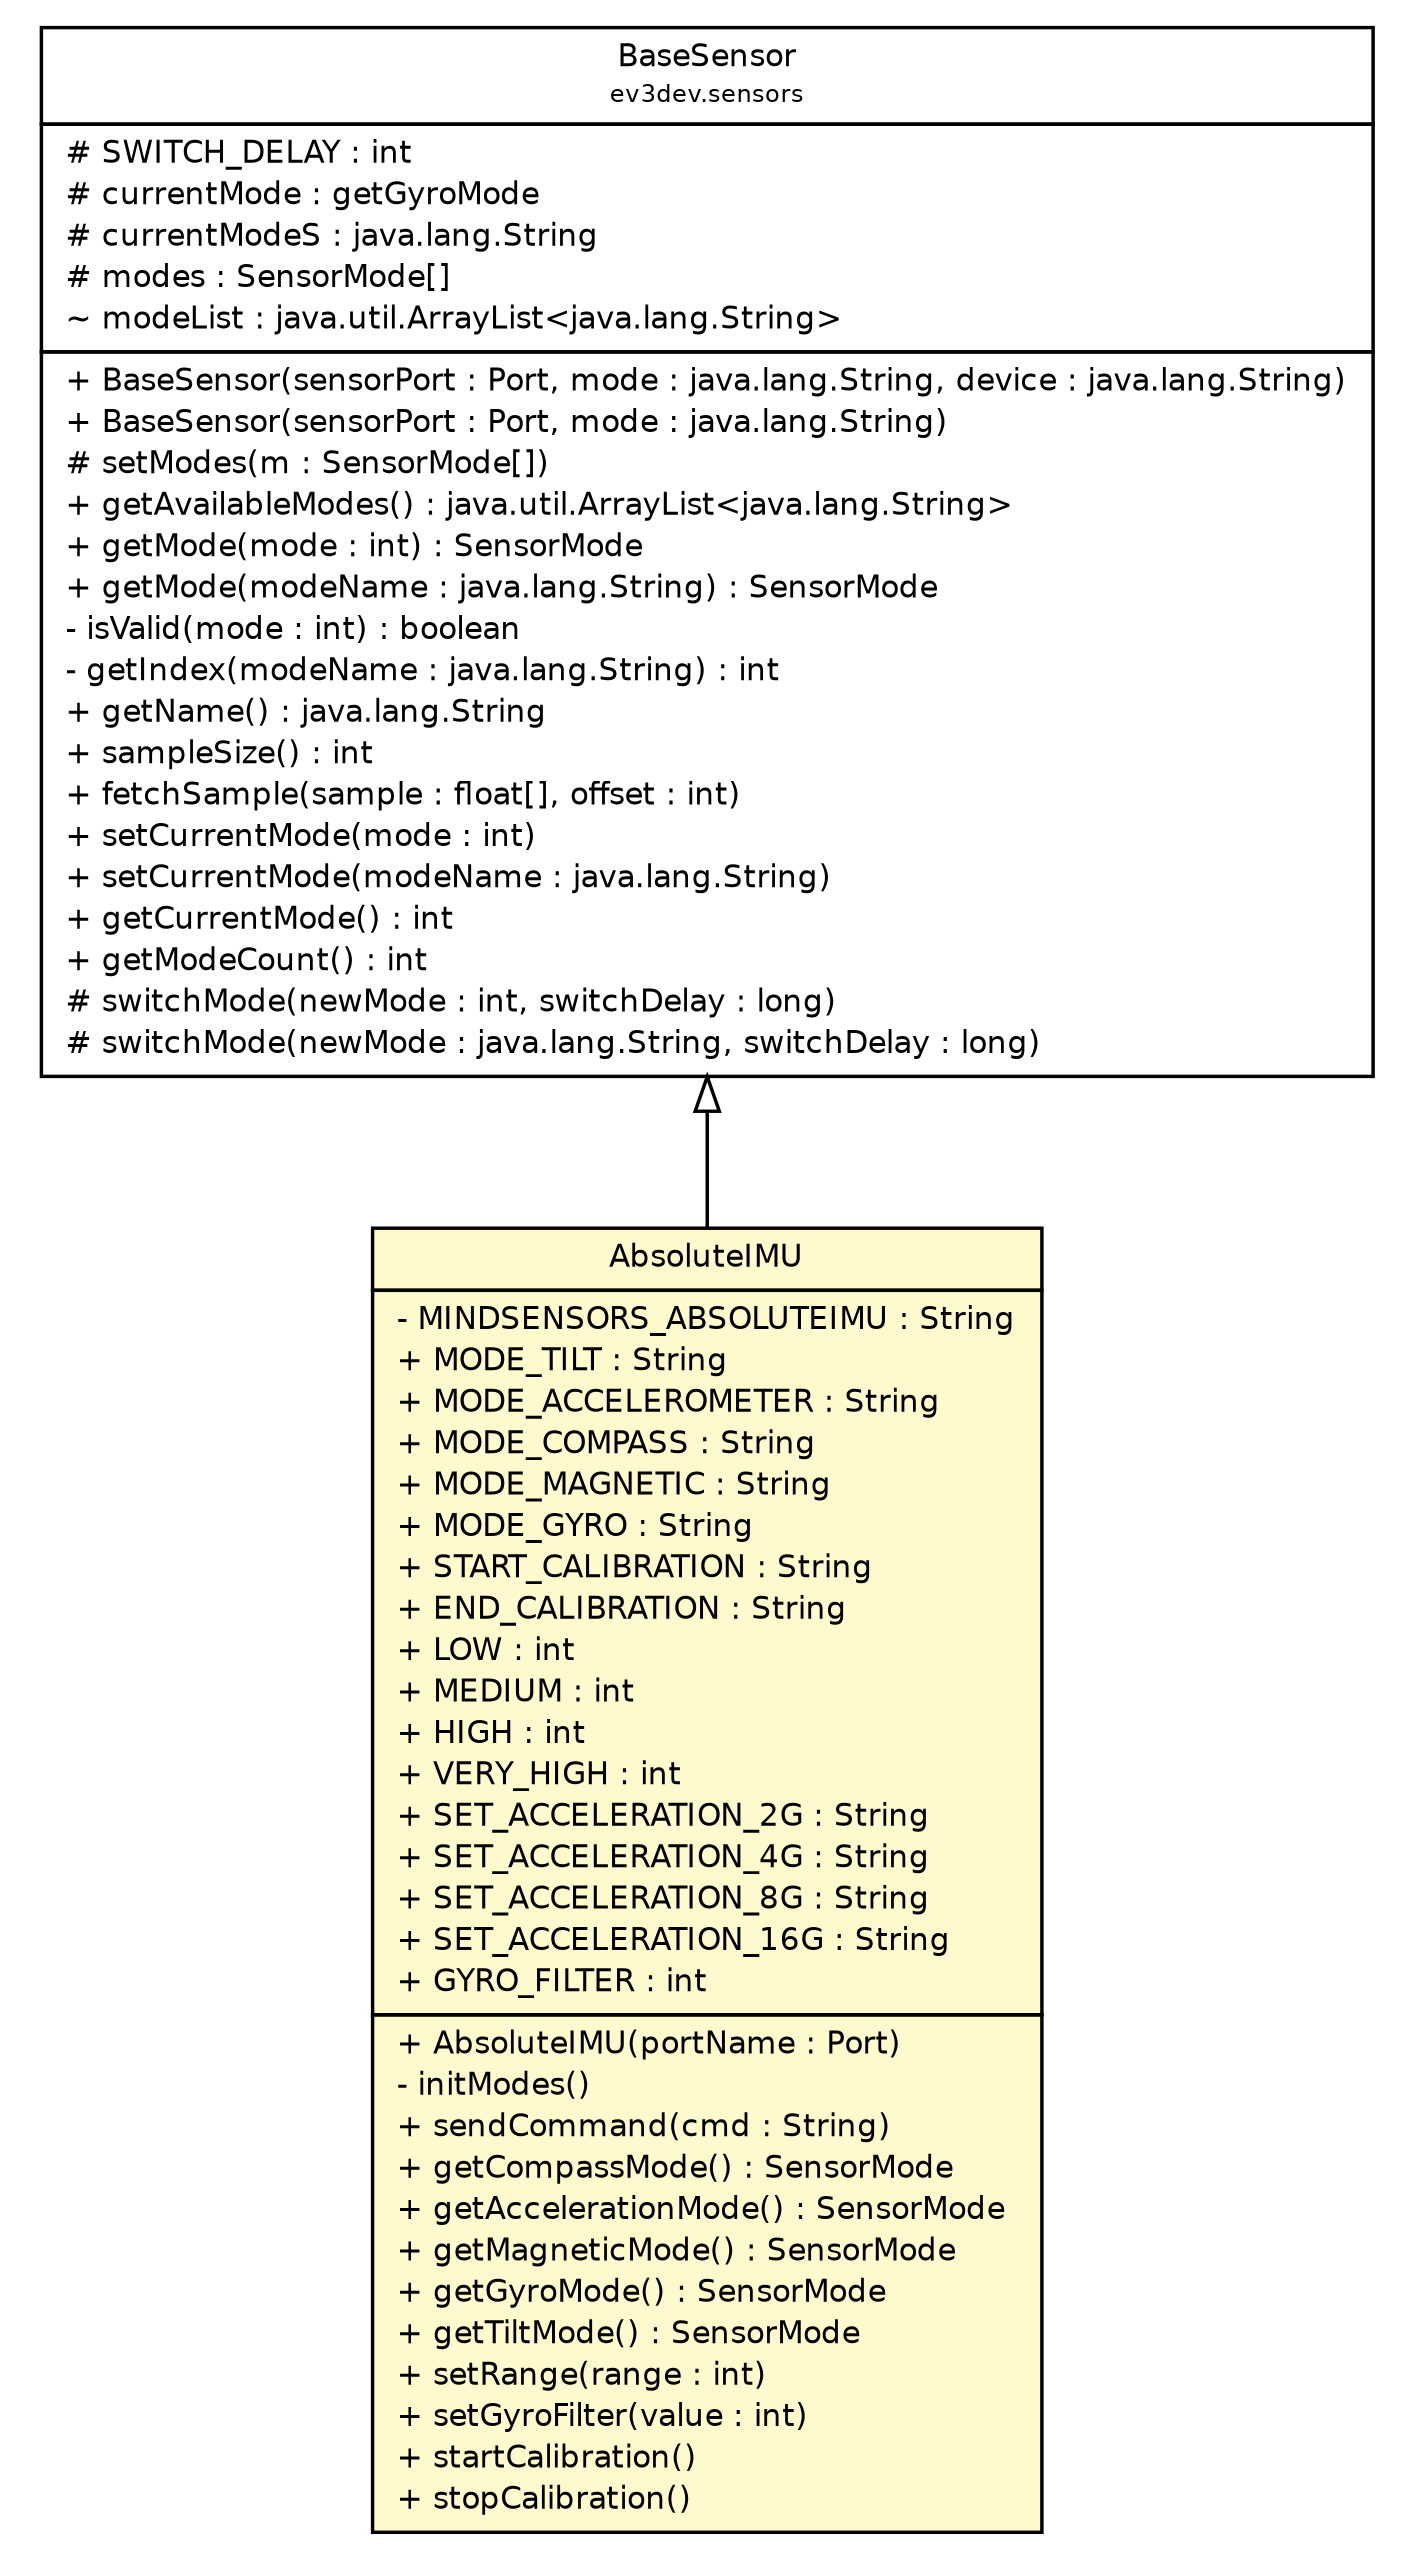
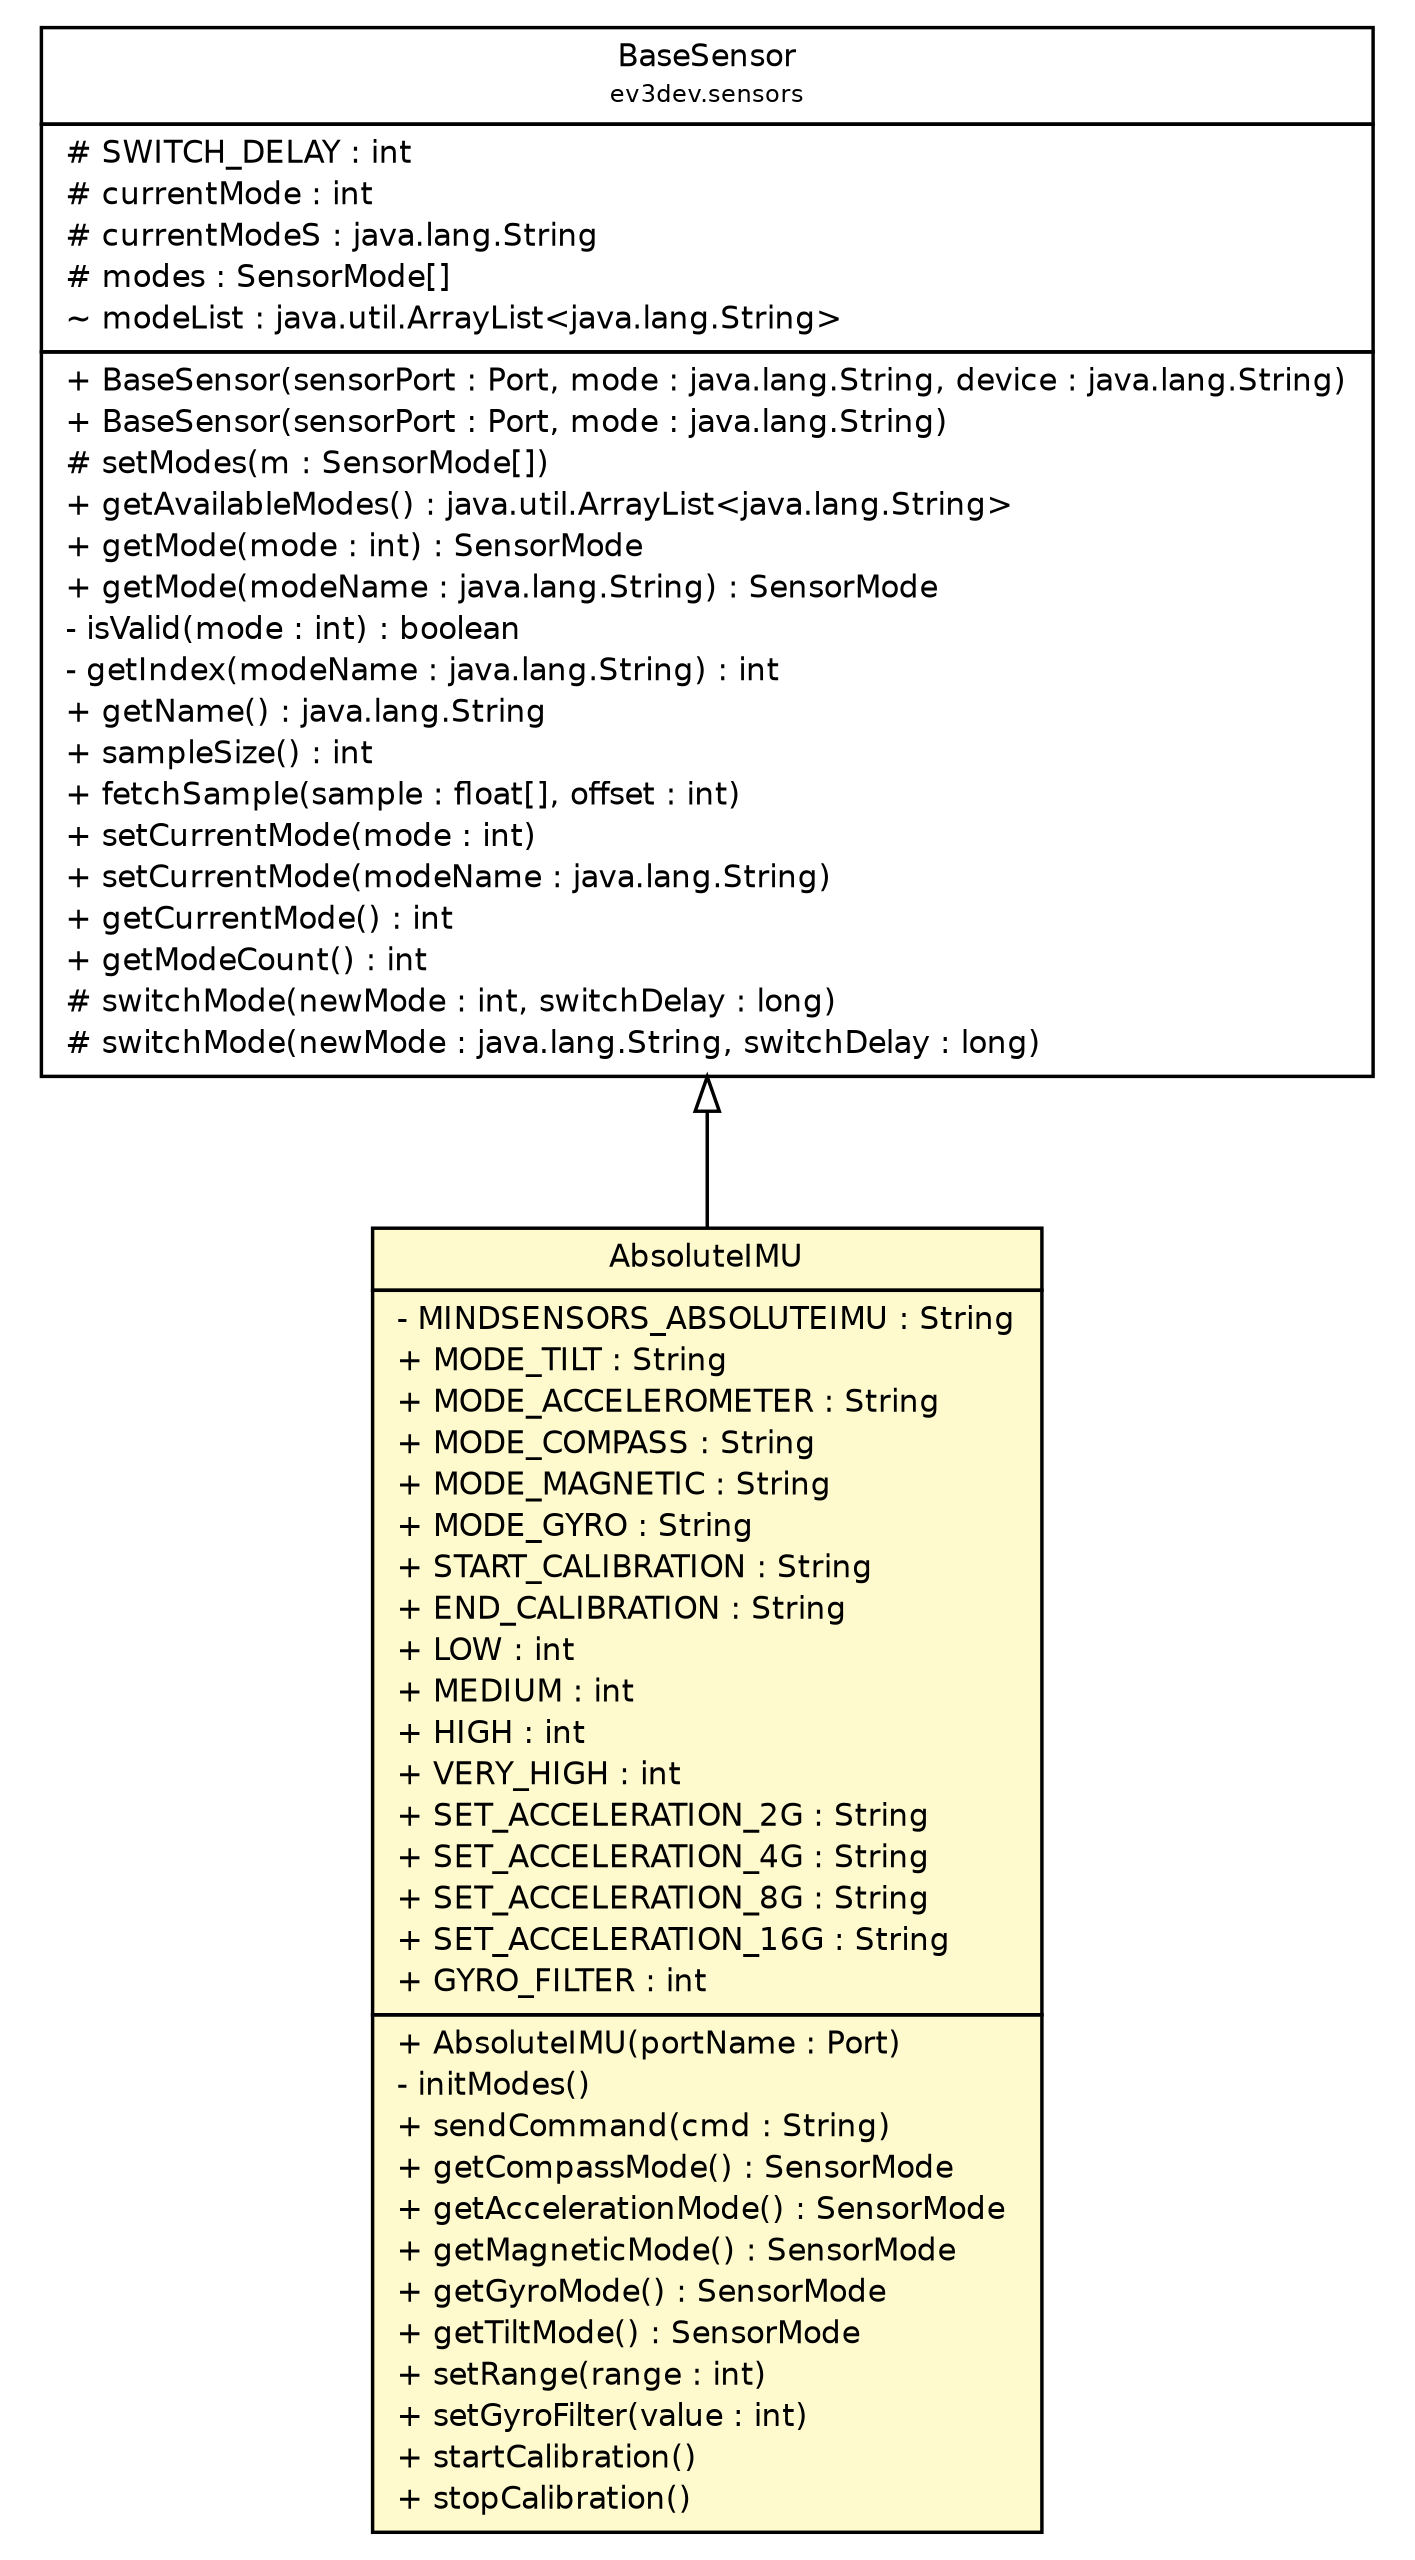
(304, 195) -> (221, 195)
